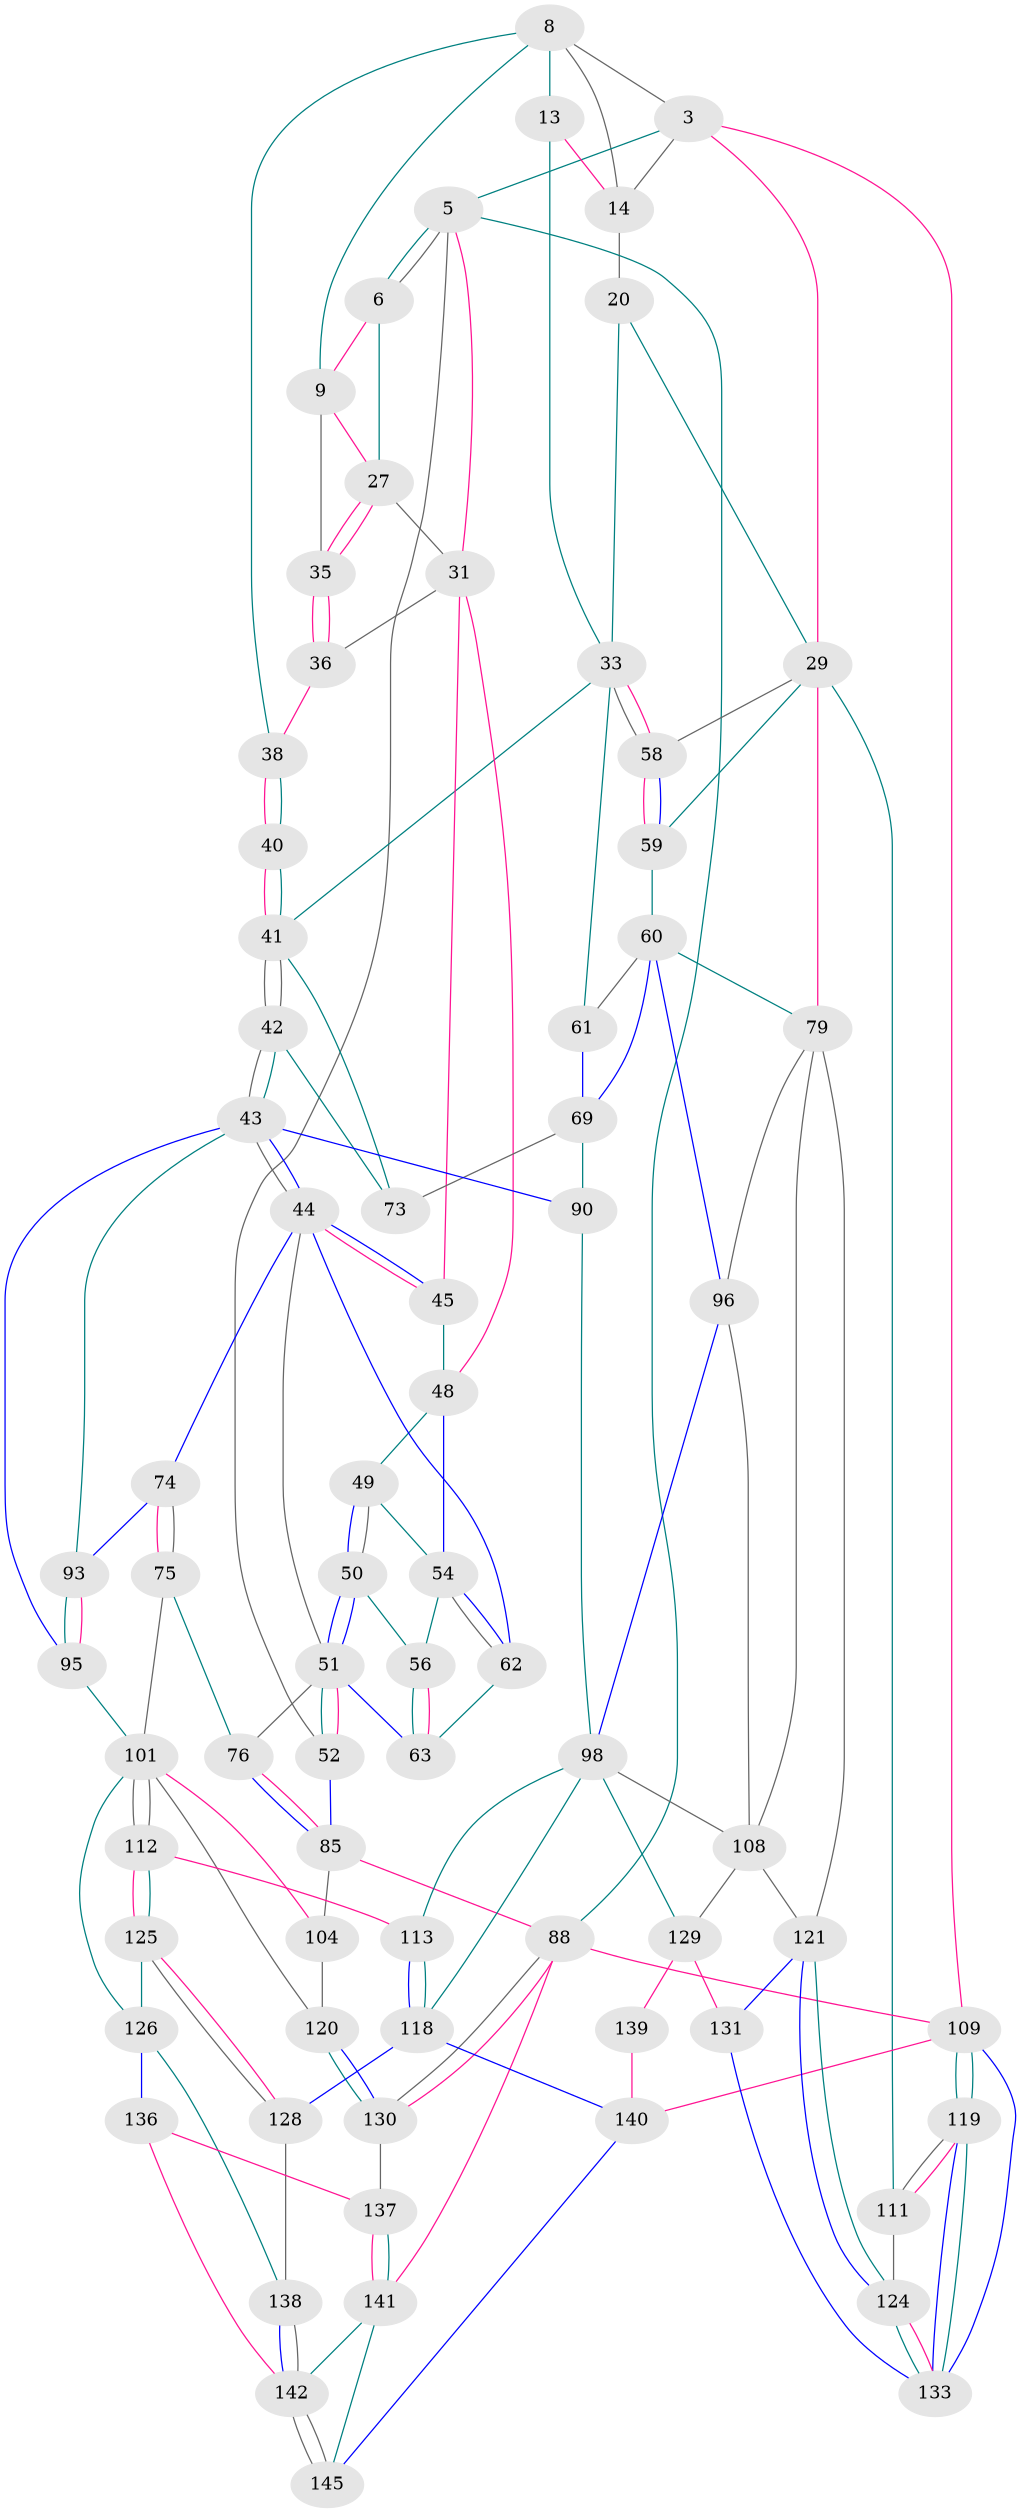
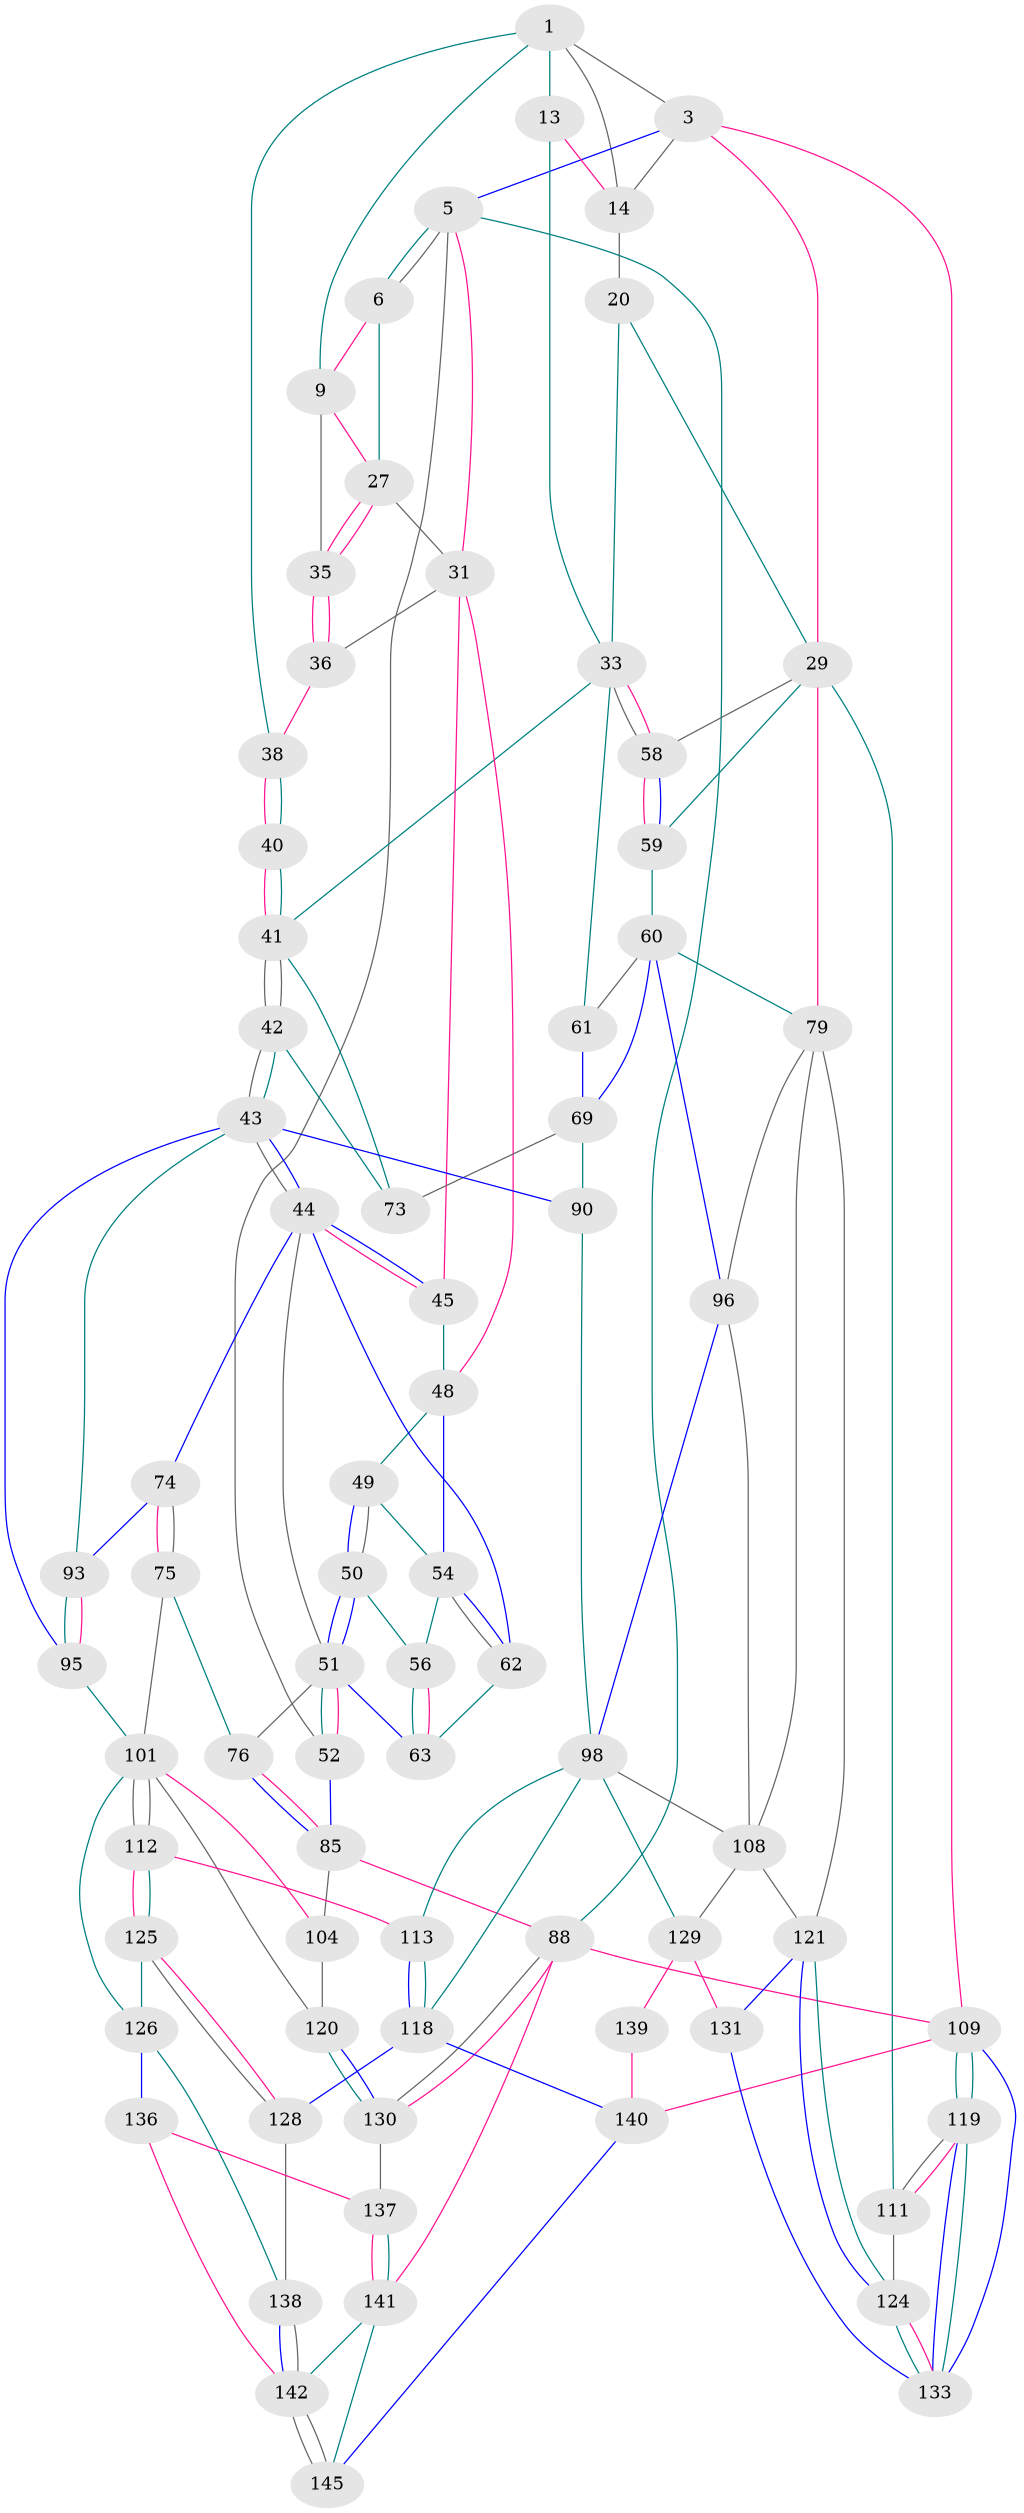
(550, 28) -> (550, 28)
(569, 164) -> (569, 164)
